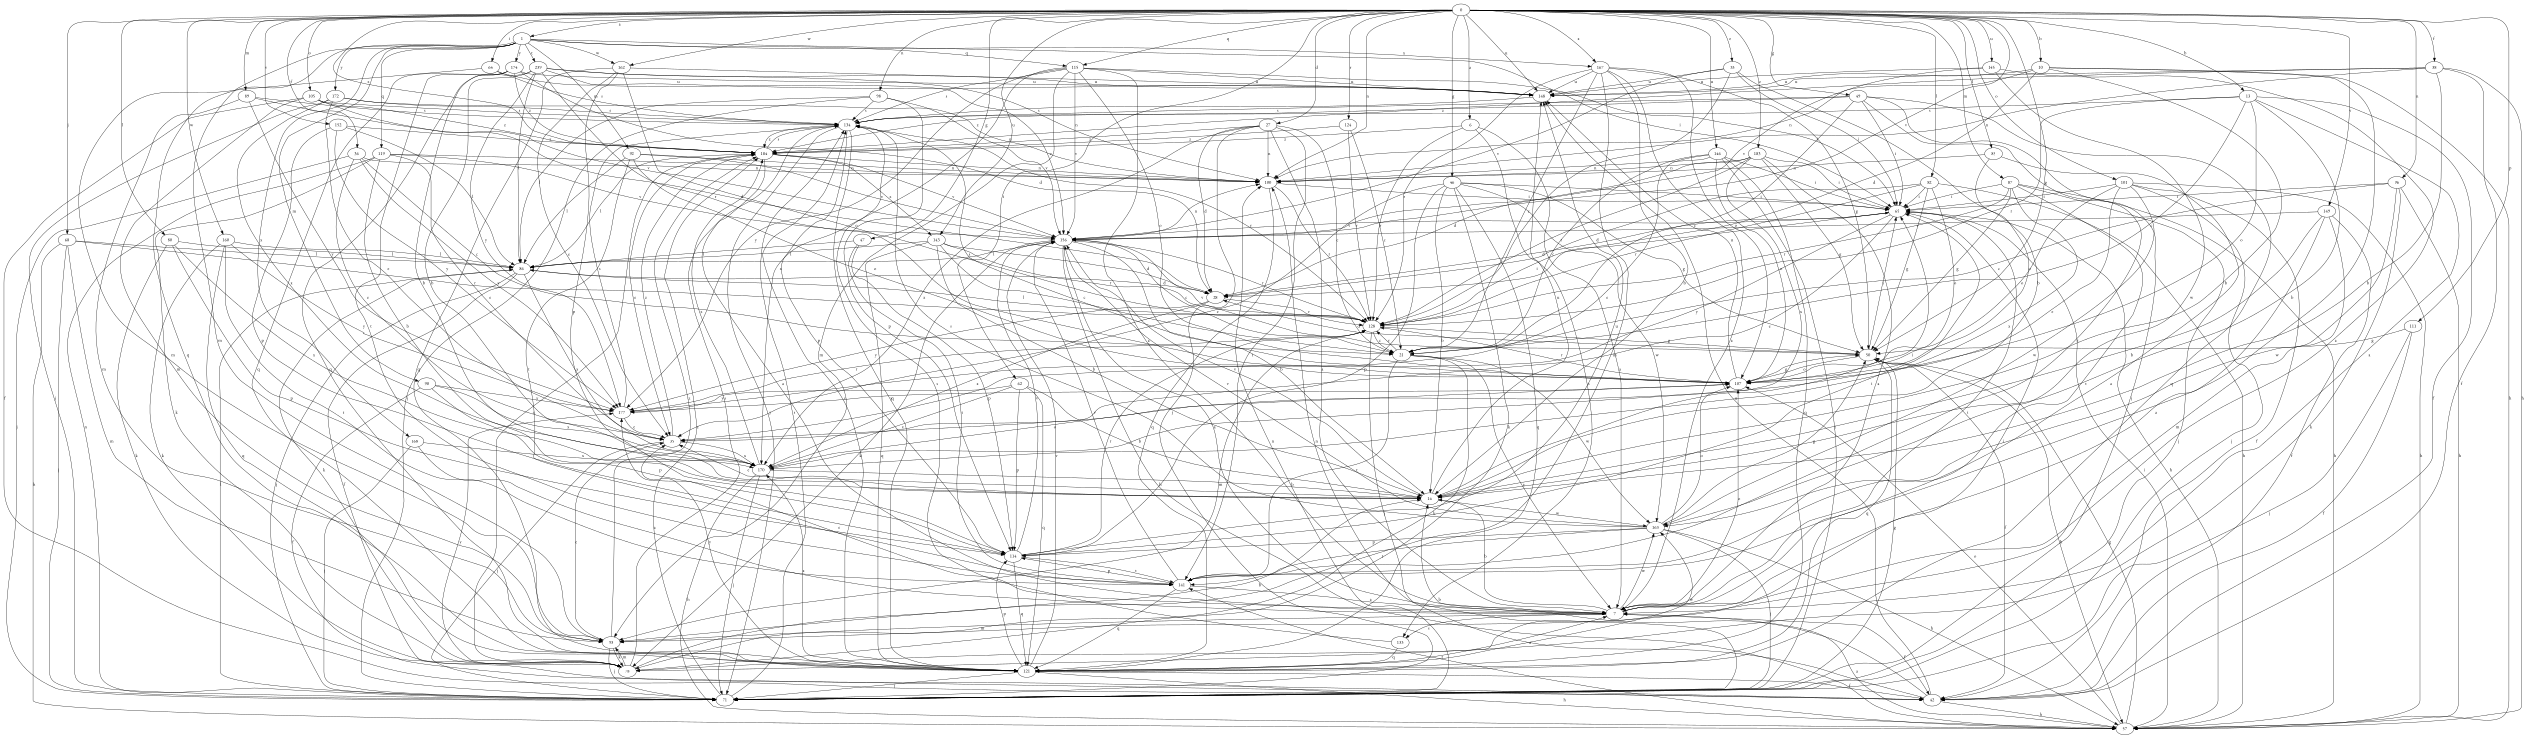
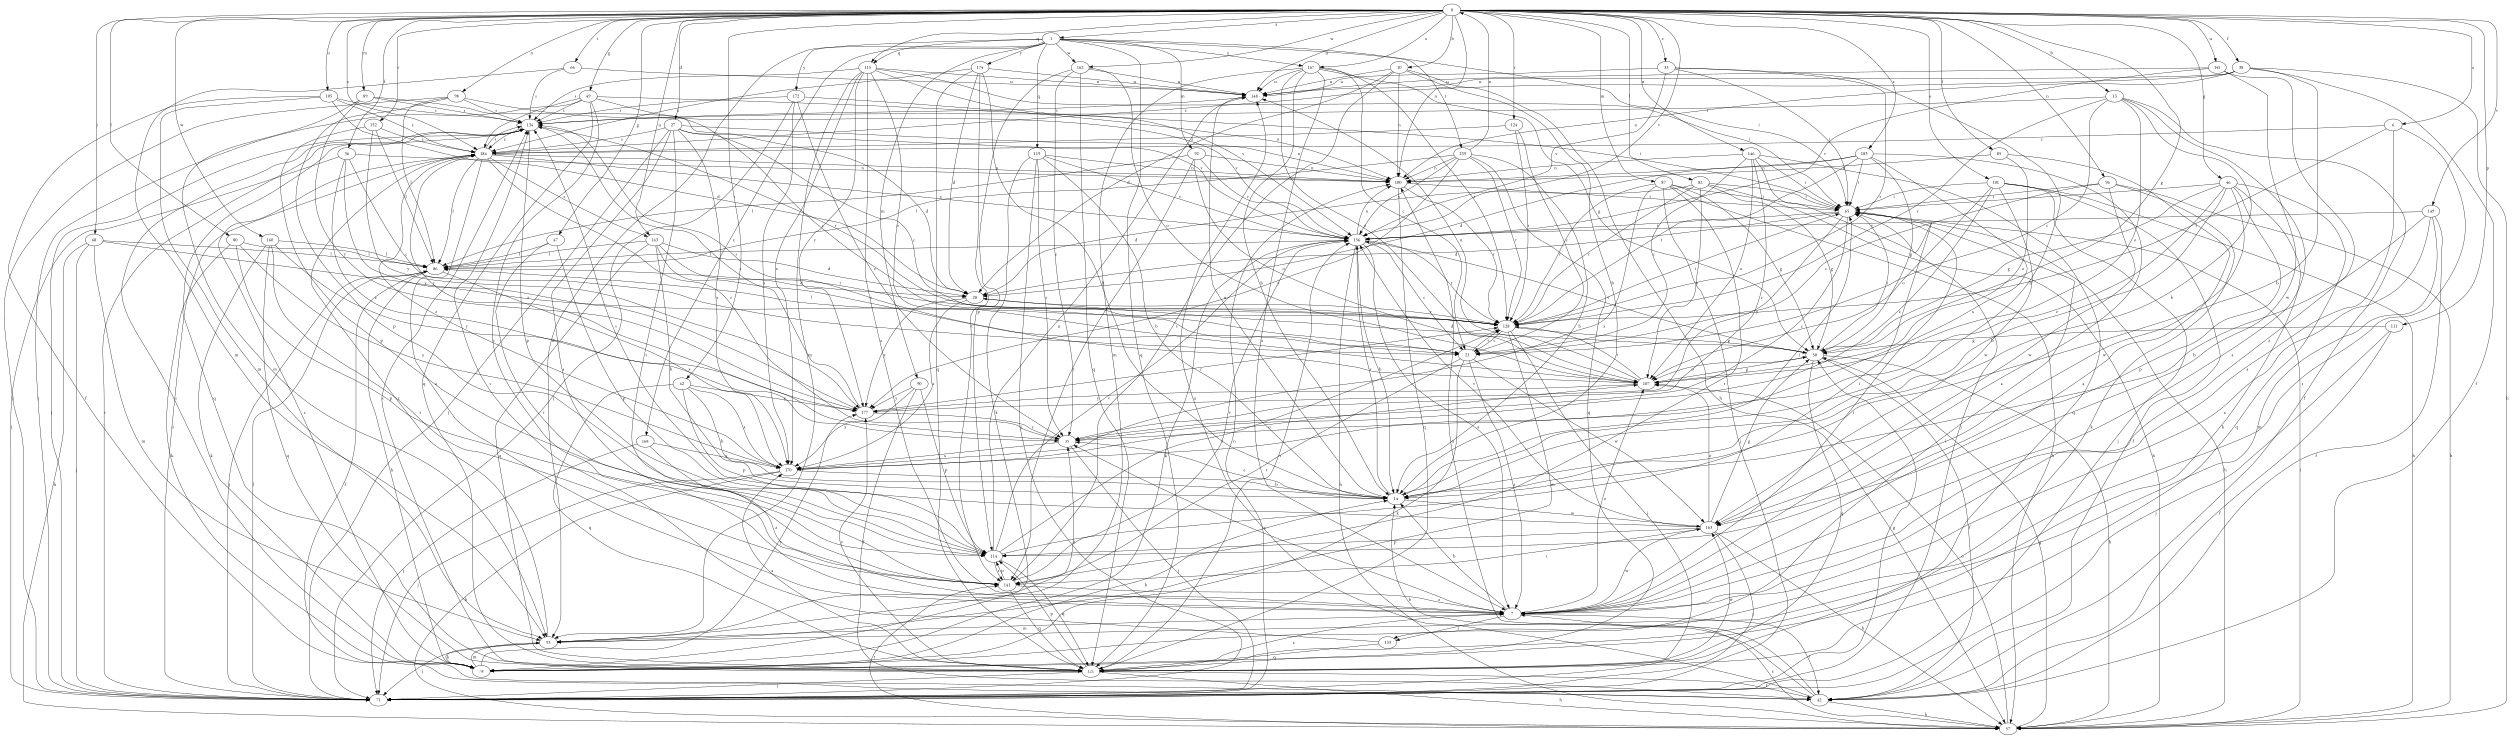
(1063, 81) -> (1489, 83)
(86, 427) -> (1021, 427)
